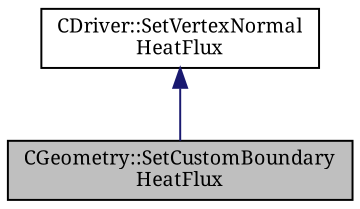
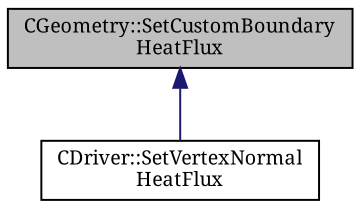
(180, 115) -> (180, 115)
